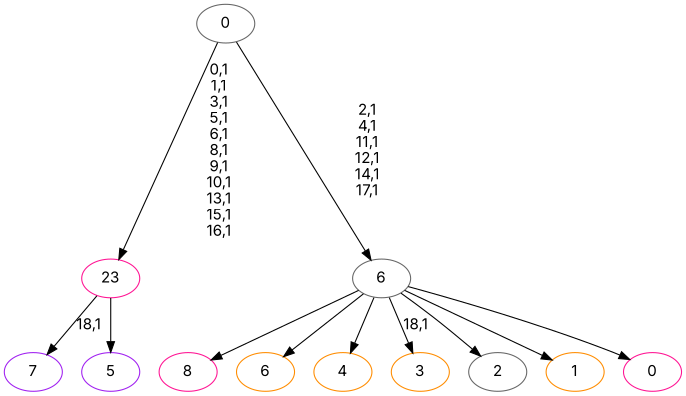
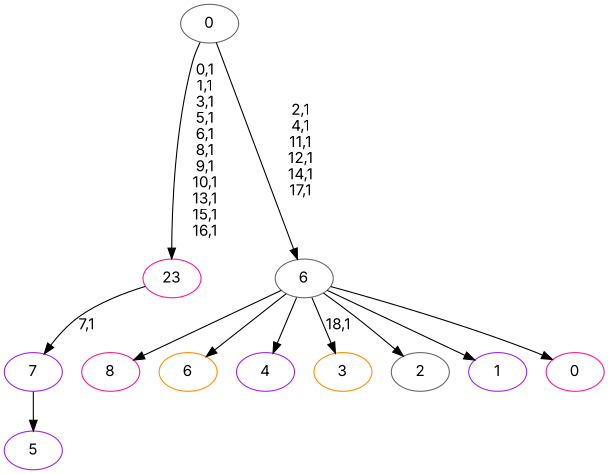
(111, 320) -> (33, 406)
(89, 325) -> (87, 325)
(343, 372) -> (266, 372)
(575, 372) -> (498, 372)
